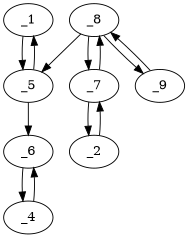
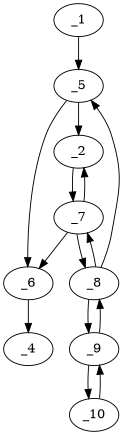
(34, 58) -> (79, 114)
(34, 189) -> (56, 247)
none -> (94, 415)
